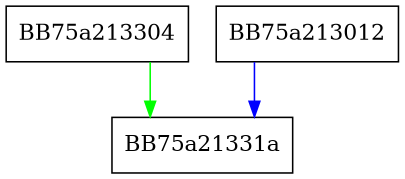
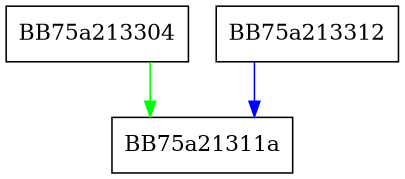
(307, 34) -> (307, 34)
(202, 145) -> (202, 145)
